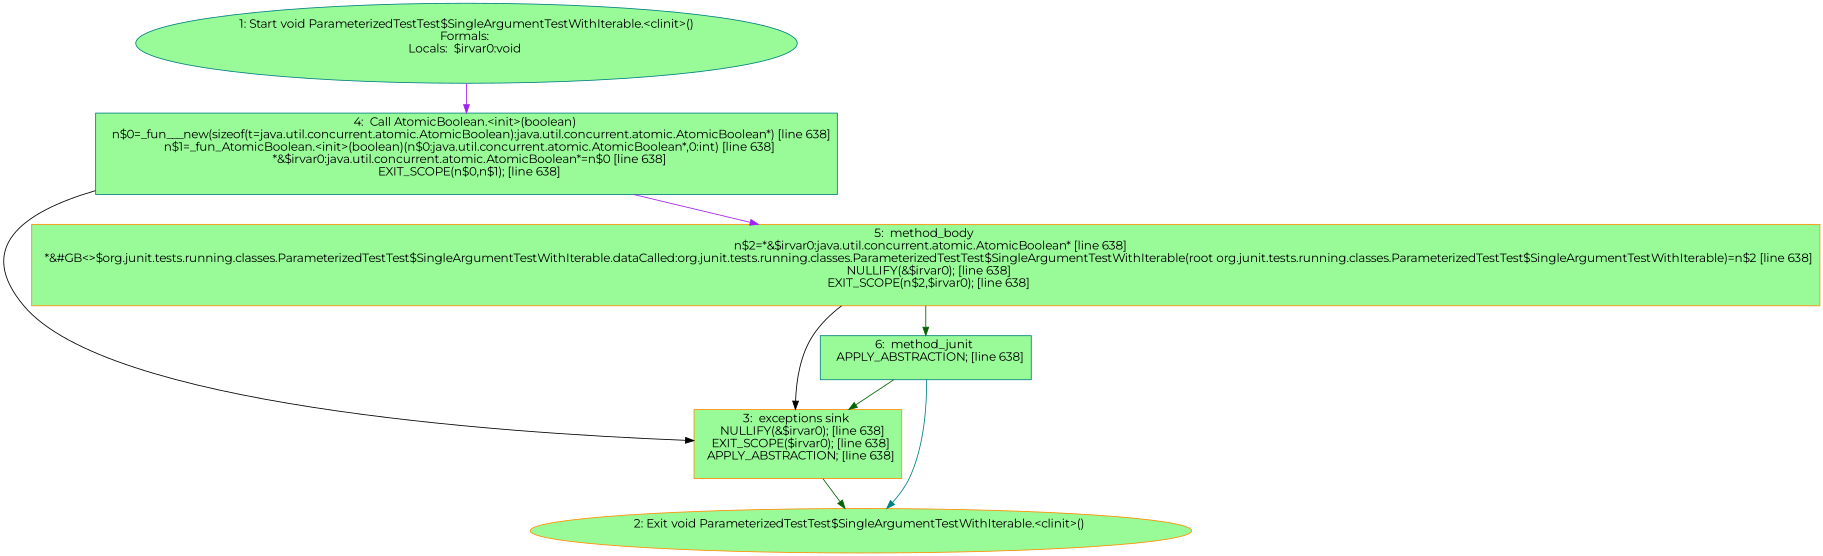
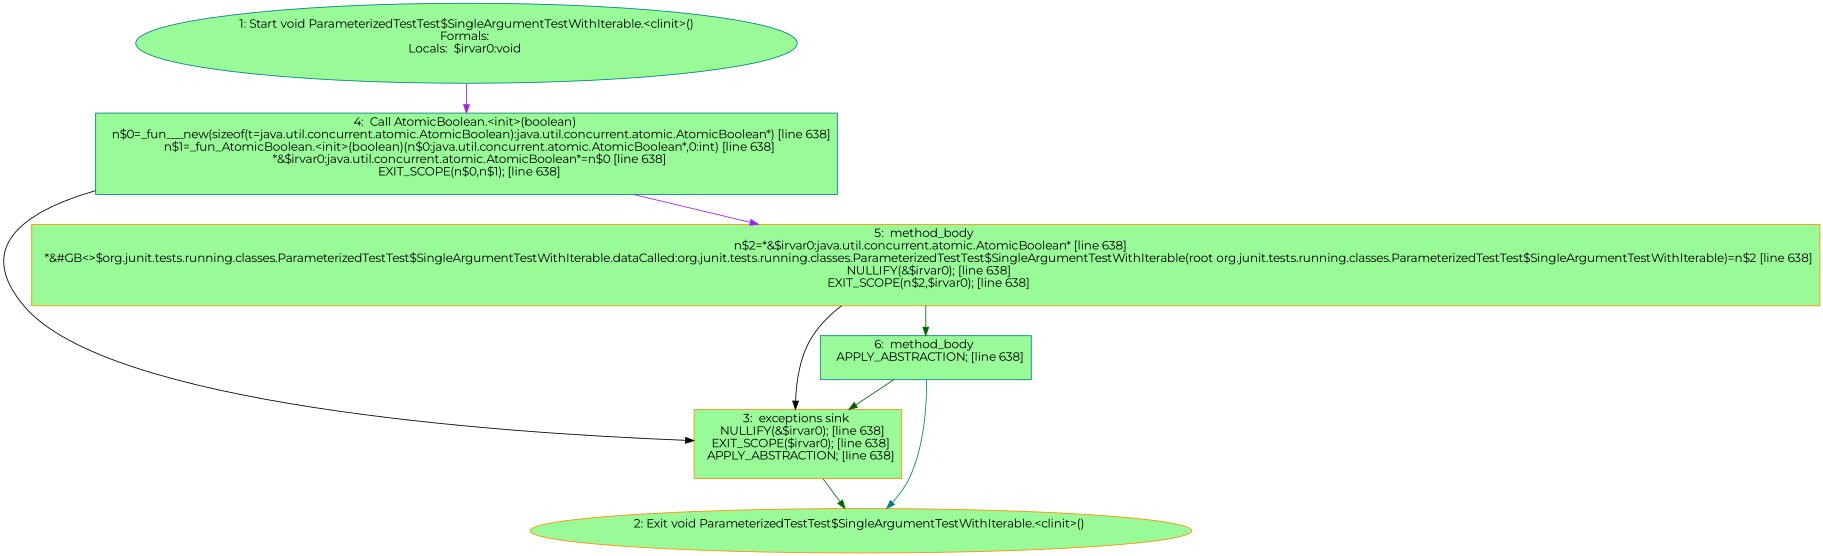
(926, 358) -> (926, 358)
